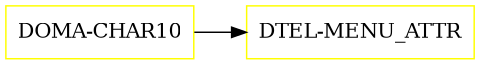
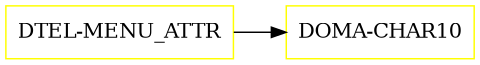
(213, 32) -> (252, 32)
